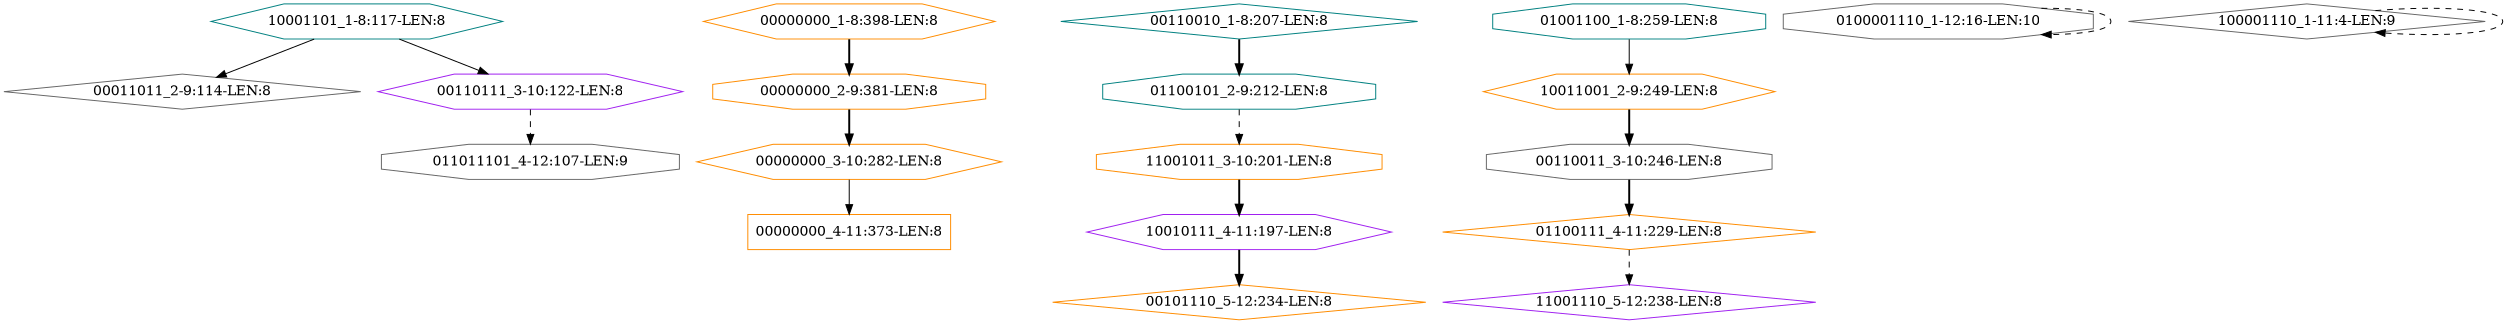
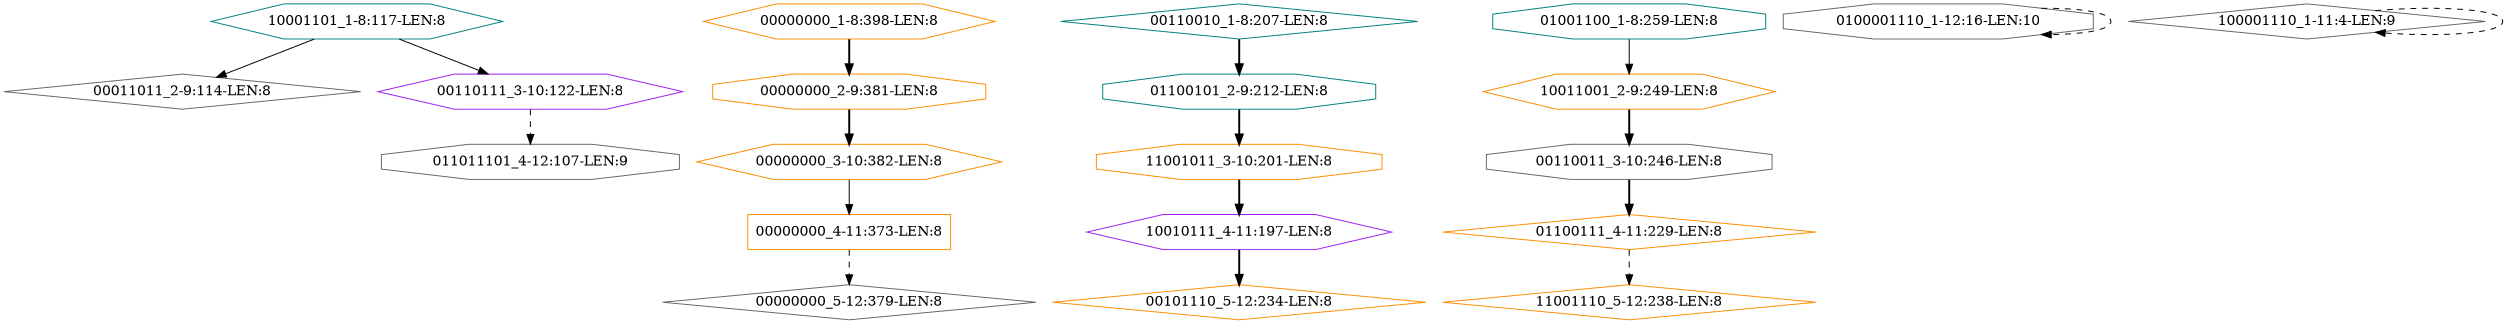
(1239, 122) -> (1239, 122)
(849, 162) -> (849, 162)
none -> (849, 302)
(1629, 302) -> (1629, 302)
